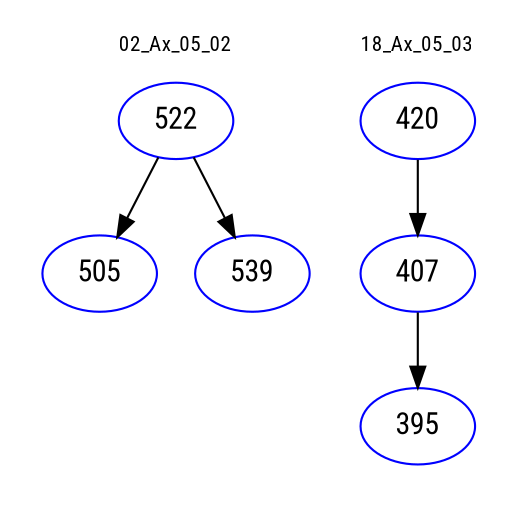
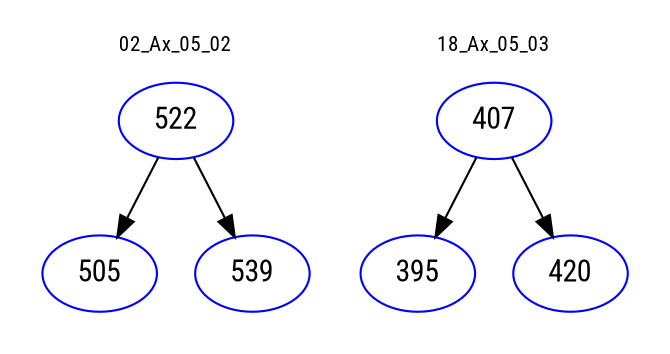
(418, 187) -> (527, 188)
